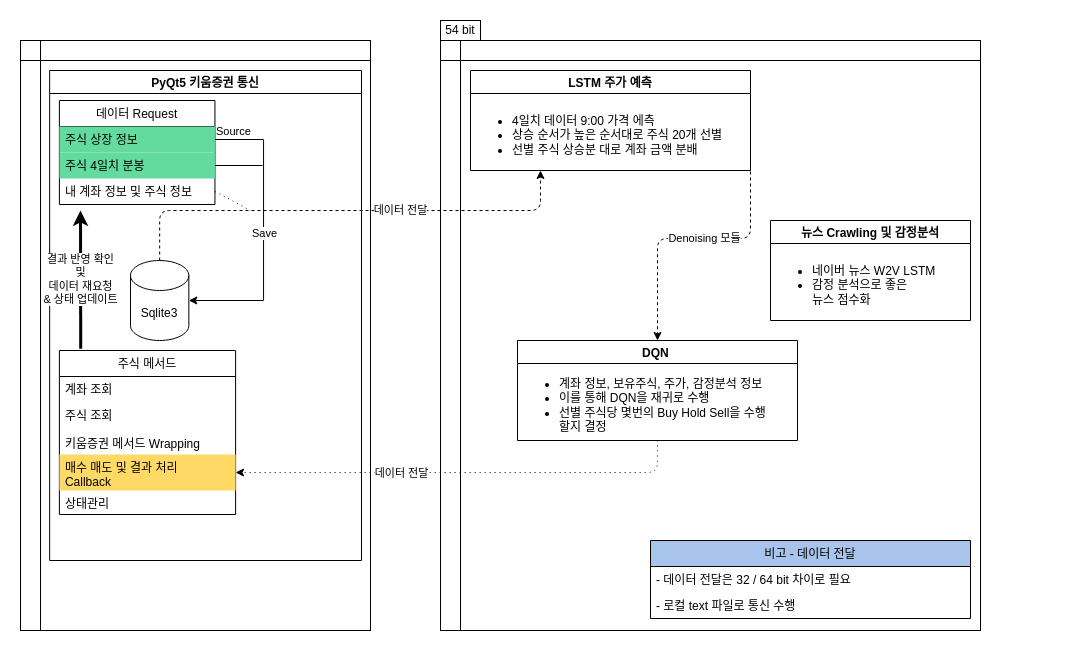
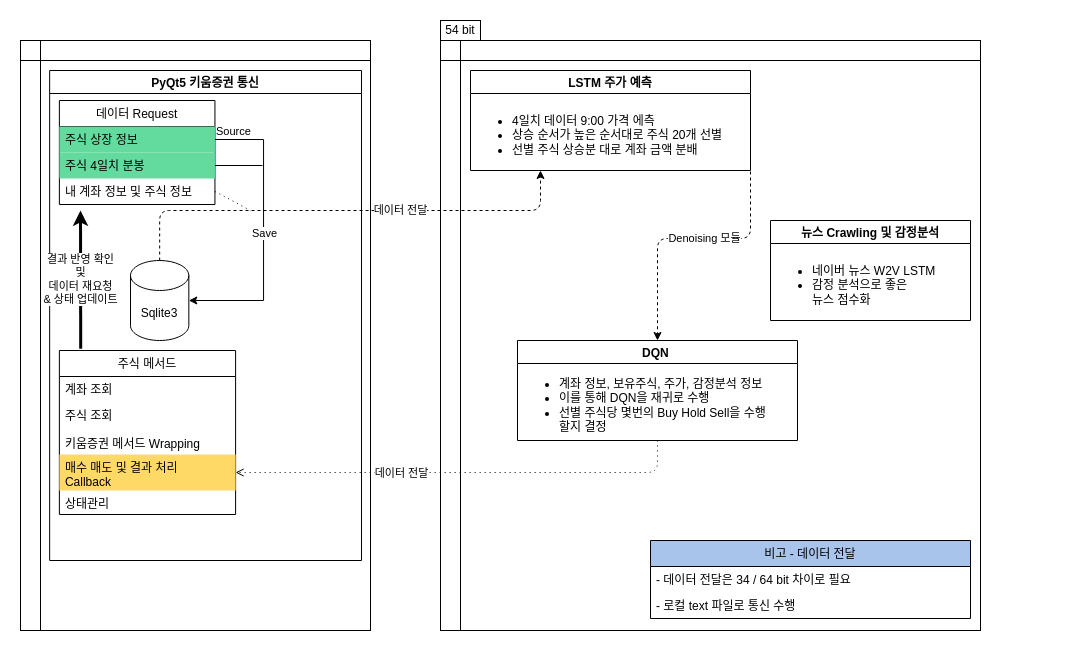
(243, 473) -> (241, 473)
(765, 580) -> (765, 580)
